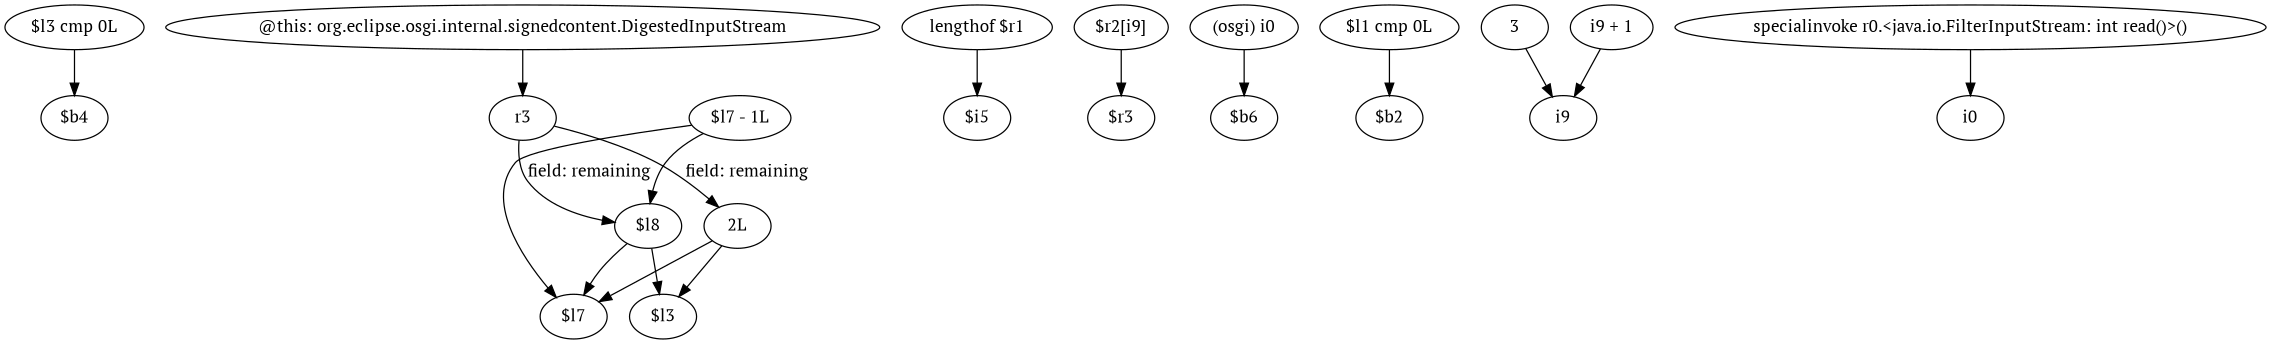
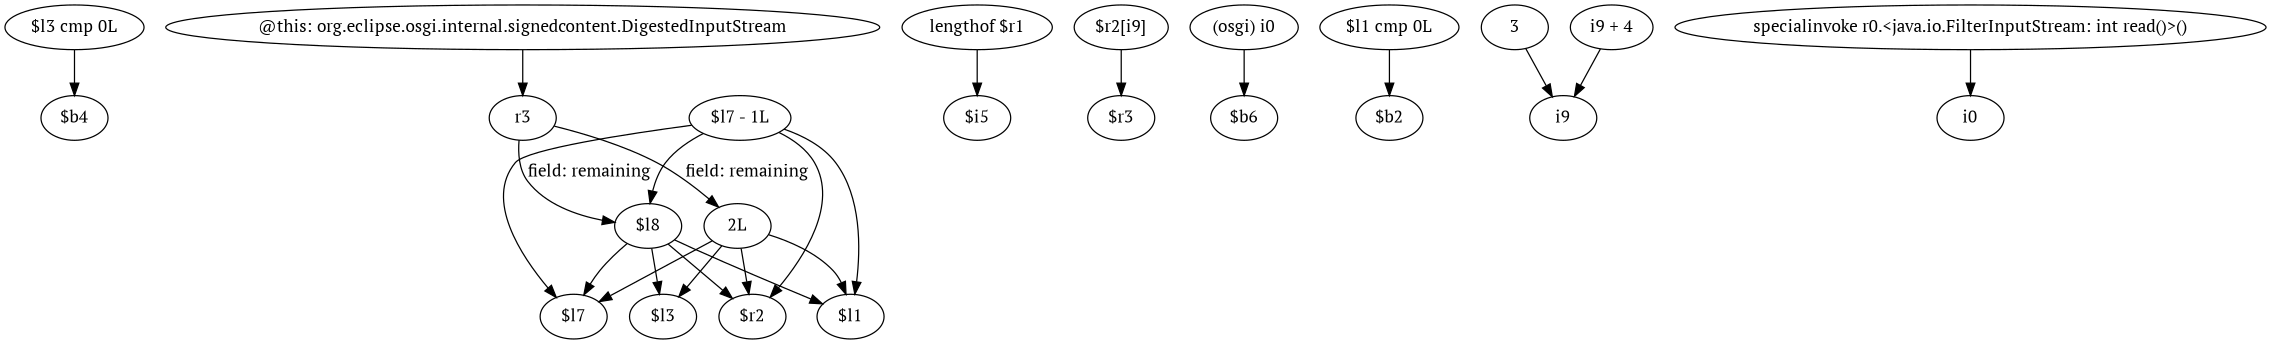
(1612, 27) -> (1612, 27)
none -> (752, 317)
none -> (851, 317)
